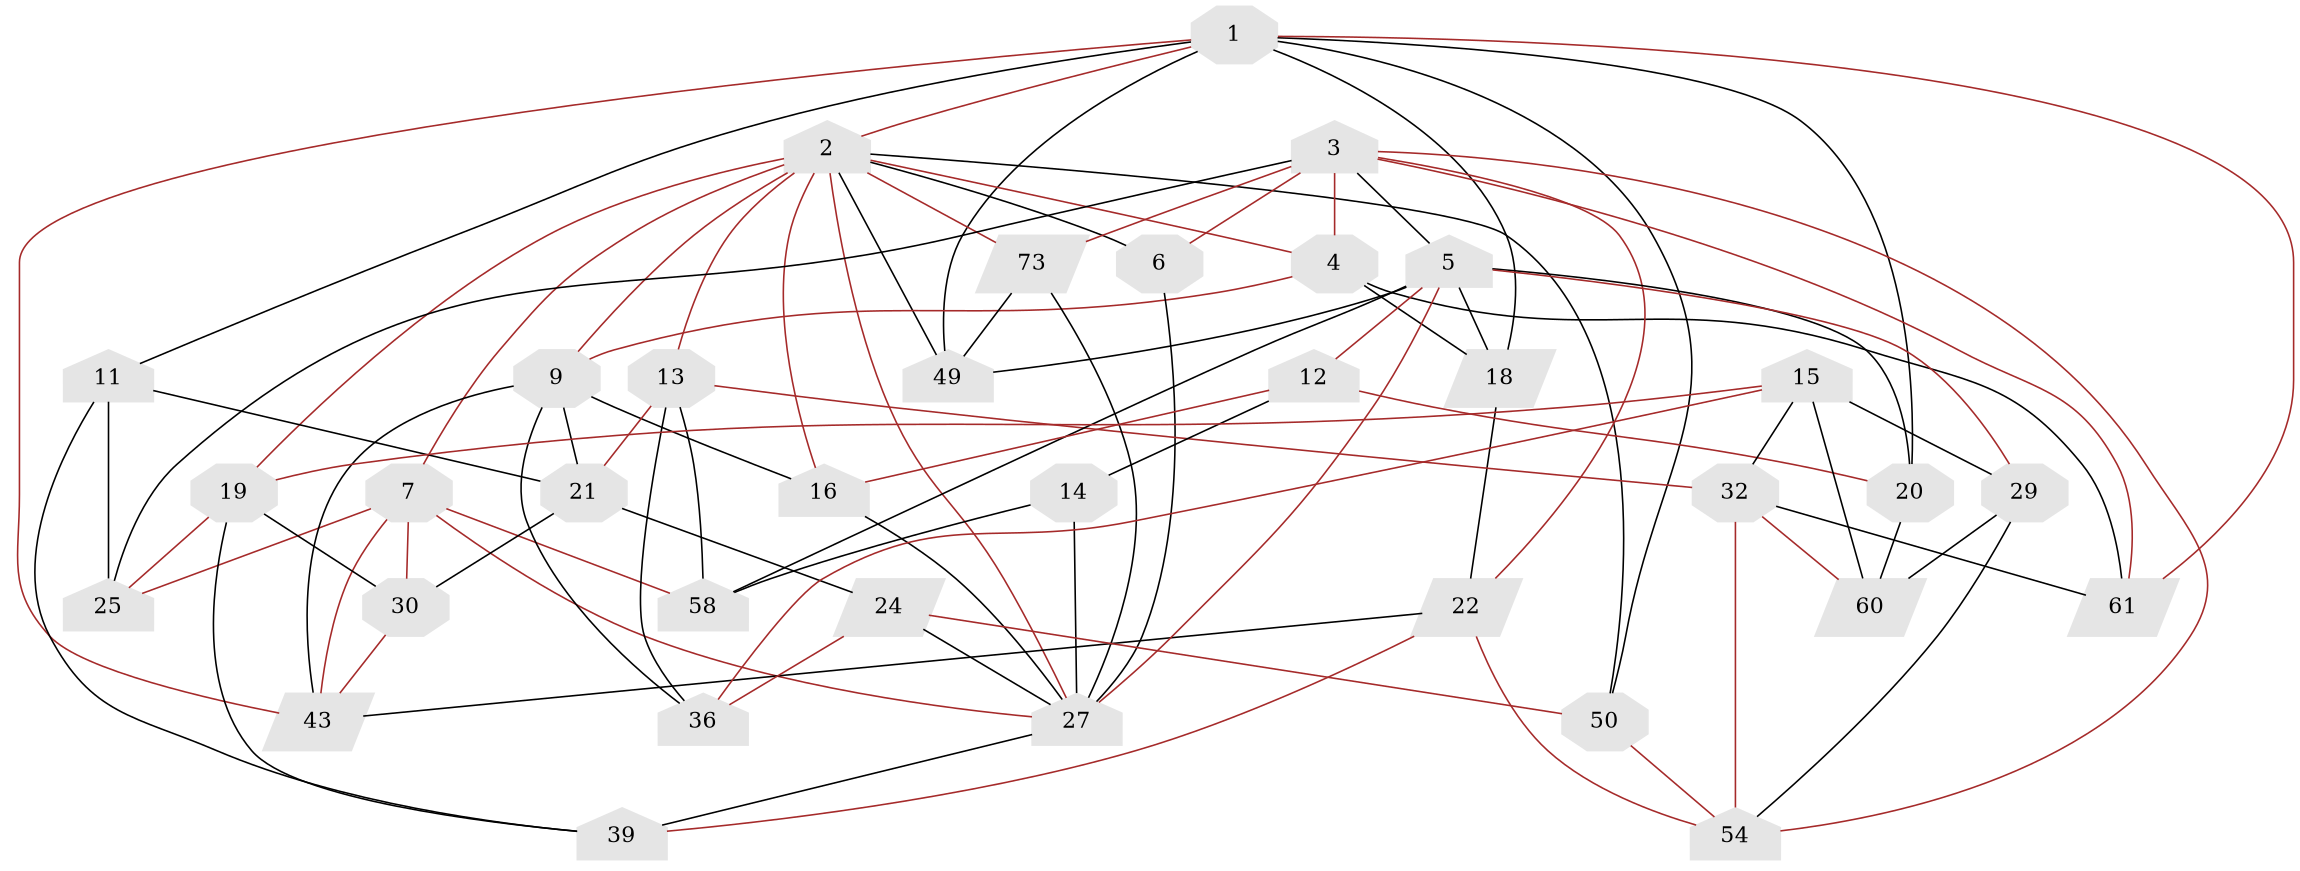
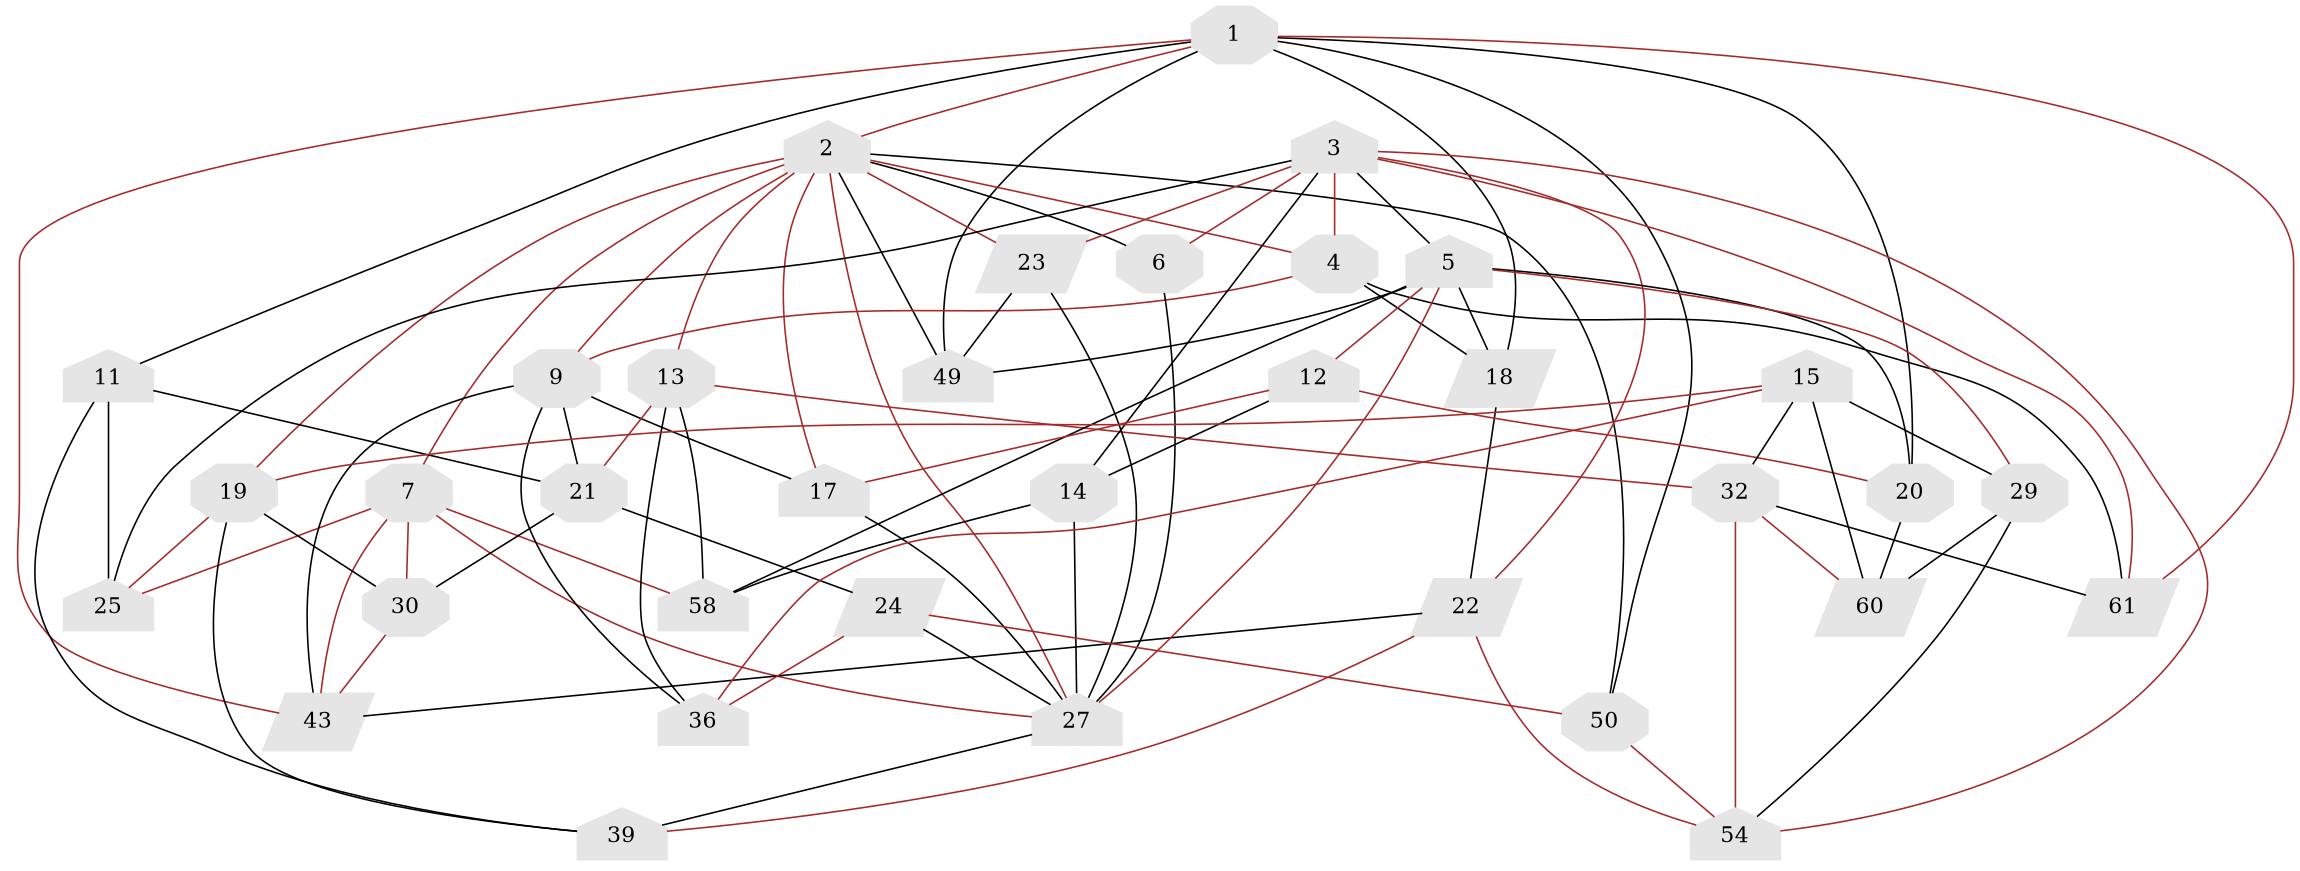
(1032, 264) -> (1032, 264)
none -> (1206, 319)
(824, 493) -> (824, 493)
